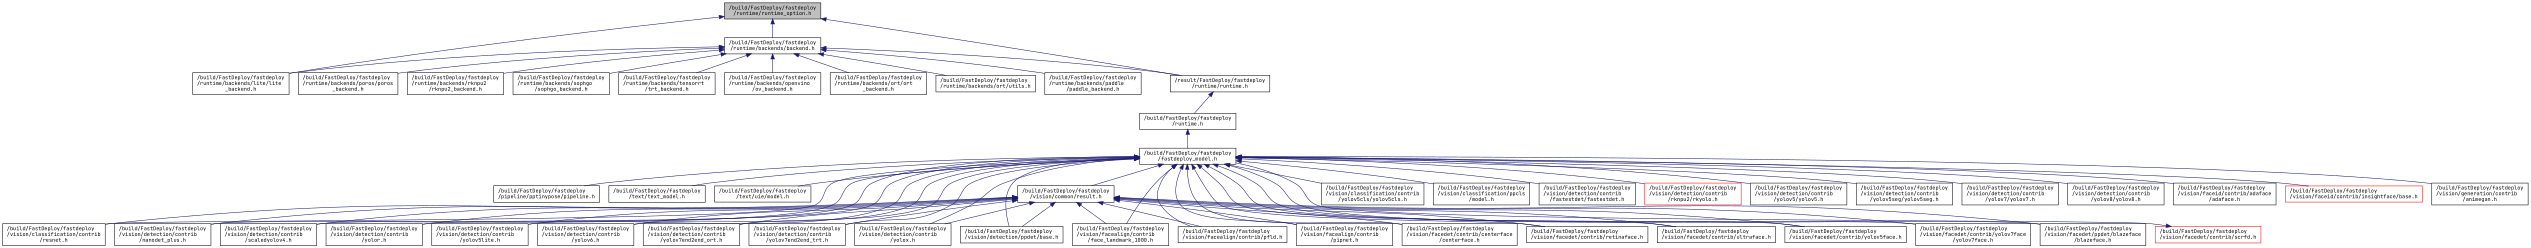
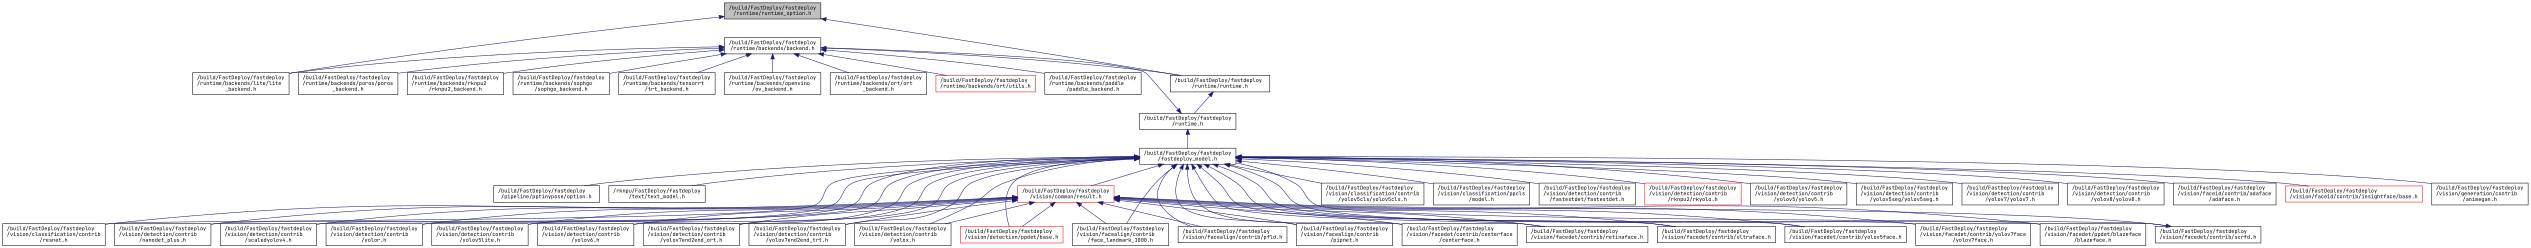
(773, 31) -> (1008, 56)
(986, 84) -> (986, 84)
(1220, 84) -> (1220, 84)
(547, 194) -> (547, 194)
(657, 194) -> (657, 194)
(763, 194) -> none
(1066, 194) -> (1066, 194)
none -> (1646, 209)
(1012, 235) -> (1012, 235)
(2208, 235) -> (2208, 235)
